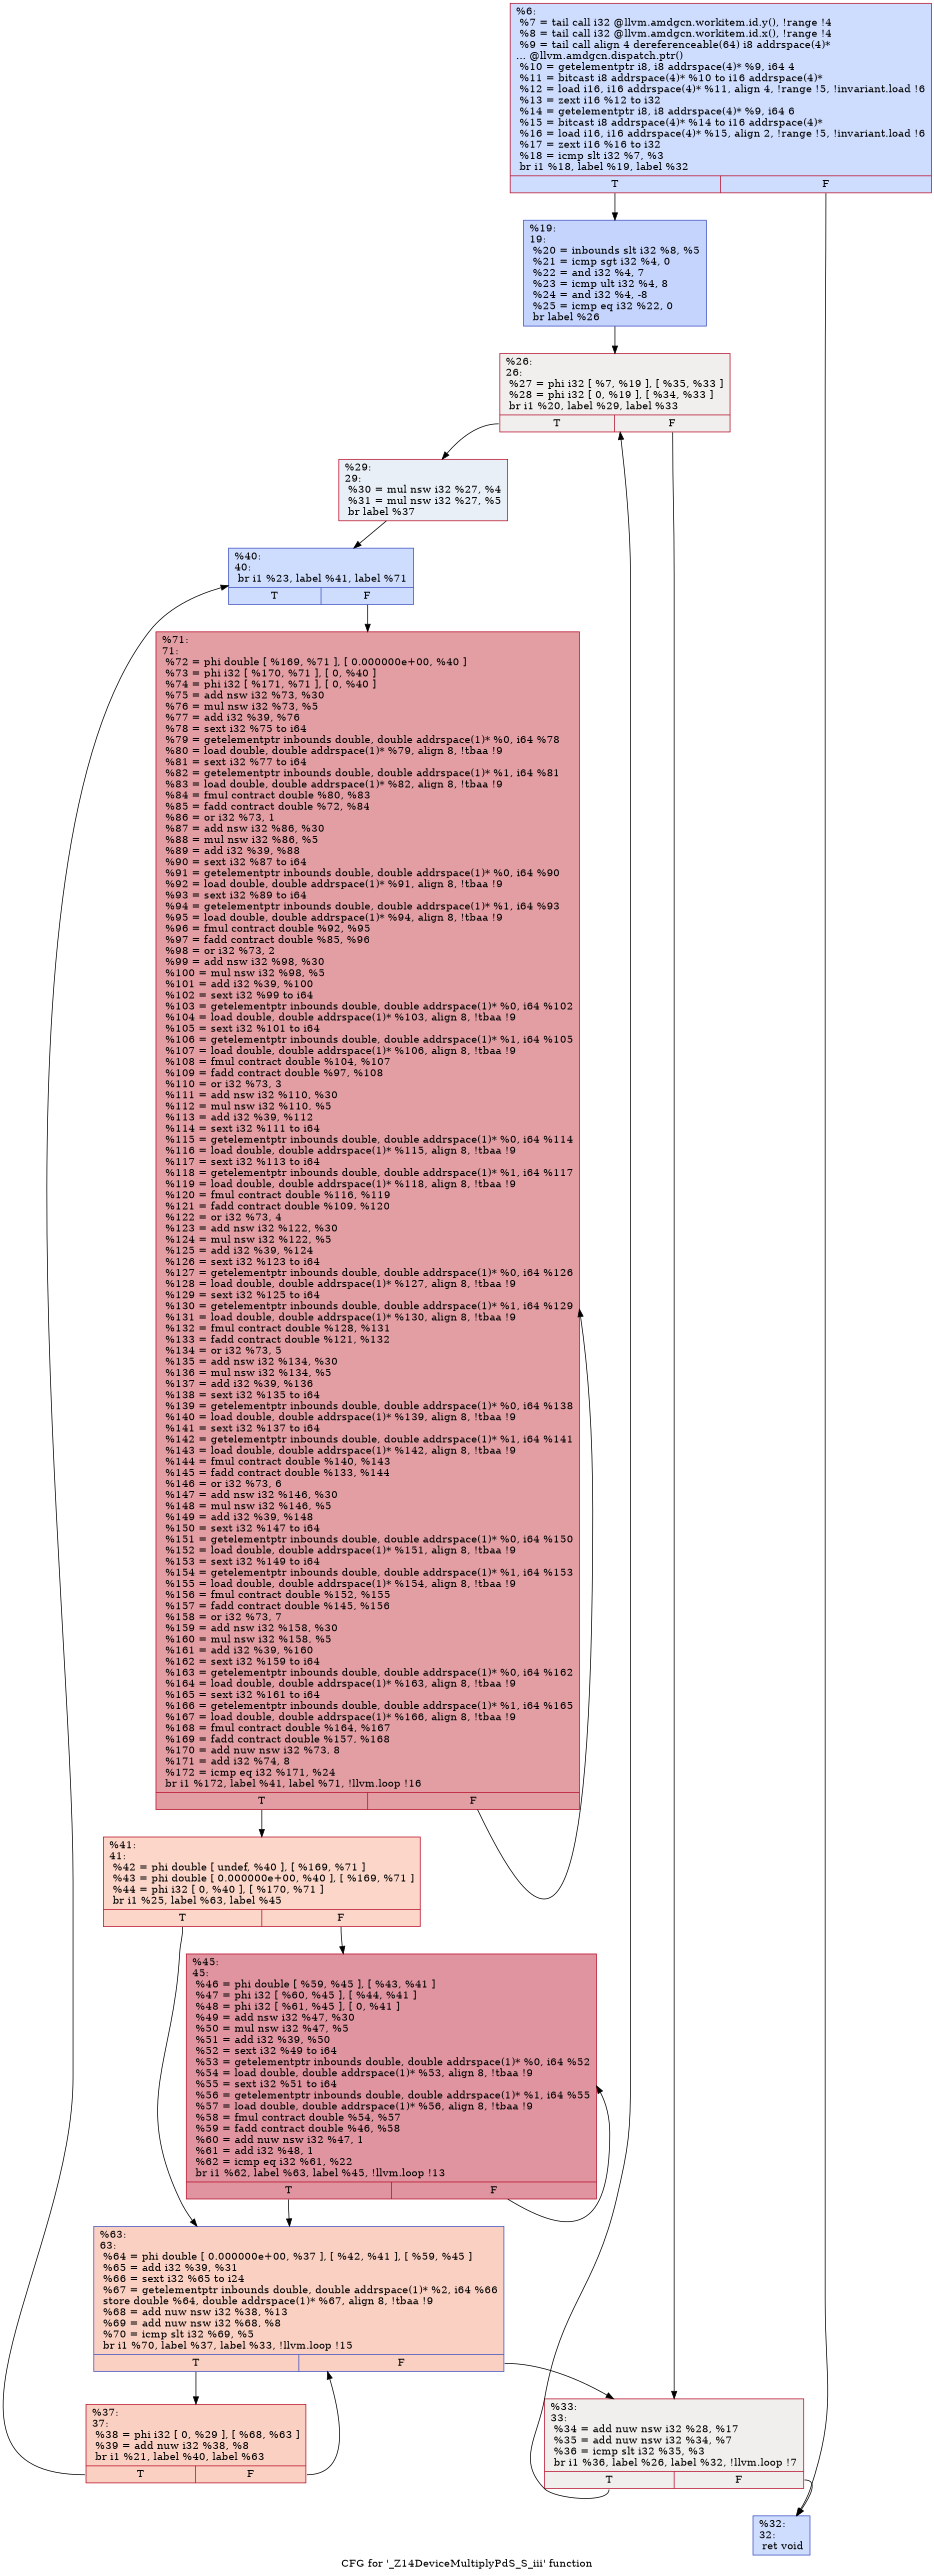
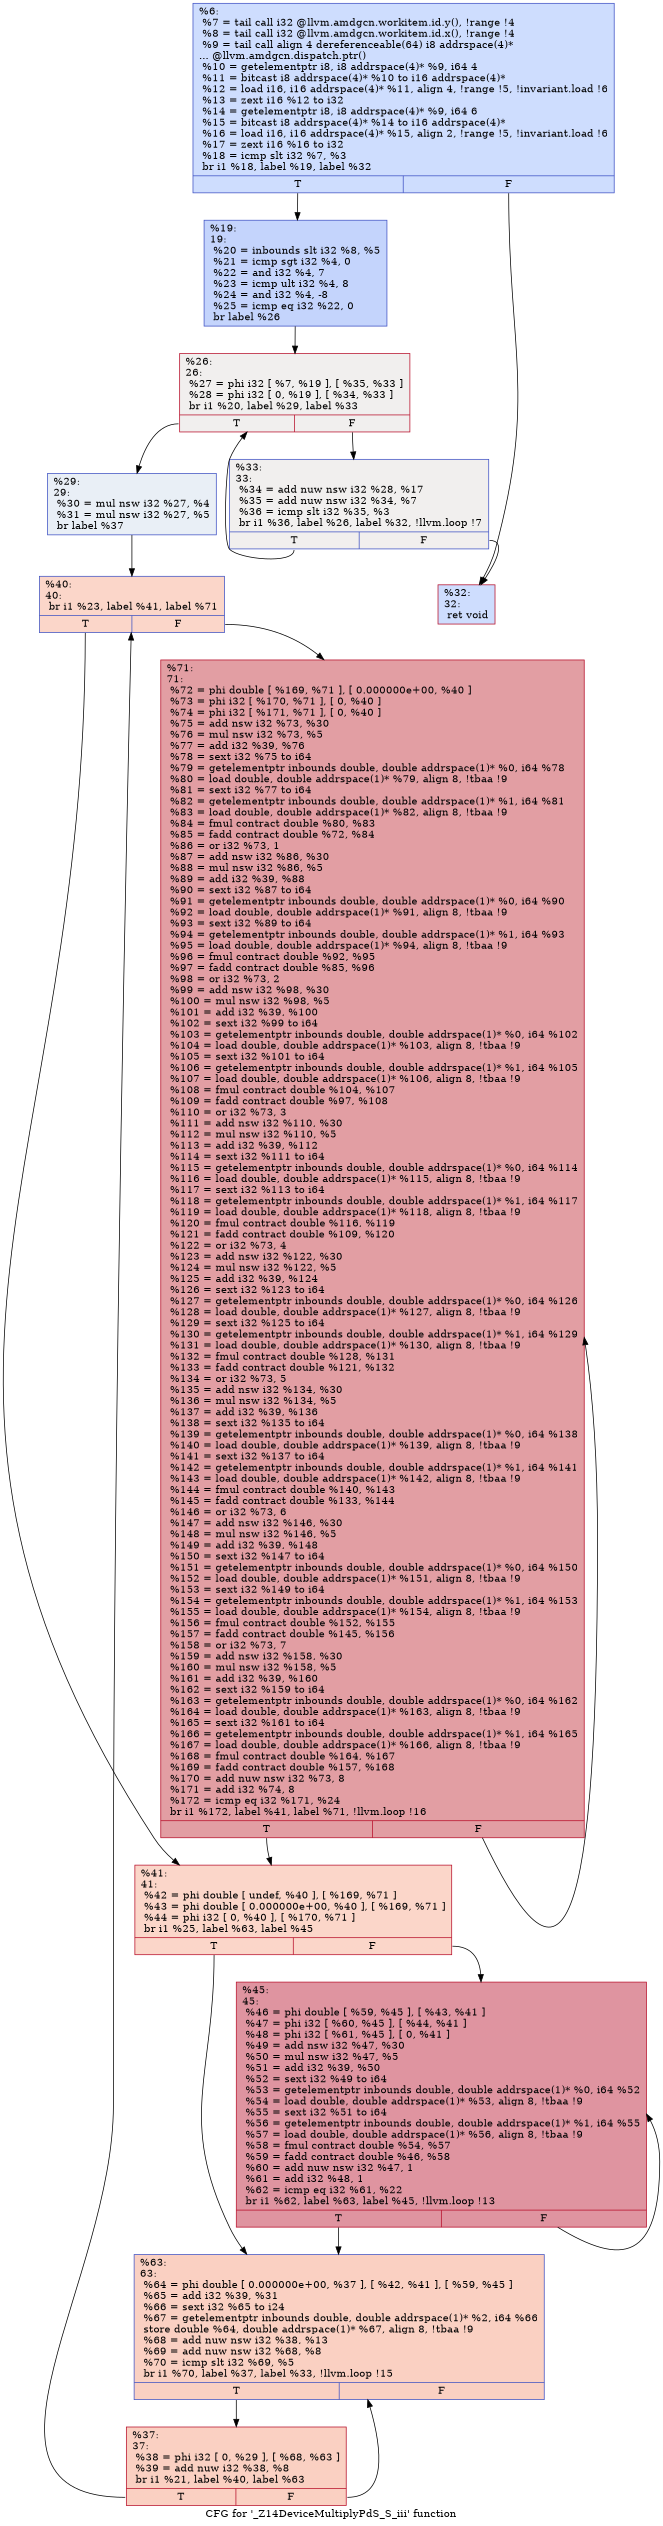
(721, 98) -> (404, 98)
(423, 490) -> (132, 504)
(321, 576) -> (132, 604)
none -> (11, 1263)
(558, 2373) -> none
(674, 2444) -> (359, 504)
(782, 2535) -> (467, 604)
